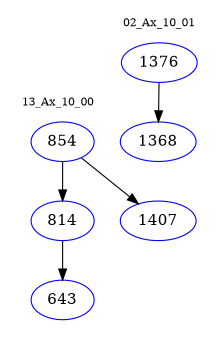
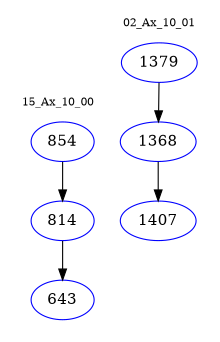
(159, 63) -> (159, 63)
(58, 103) -> (58, 103)
(96, 170) -> (158, 176)
